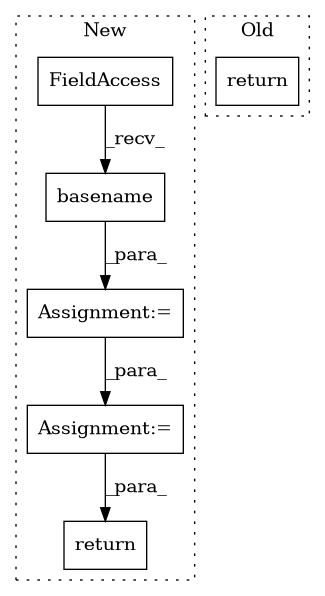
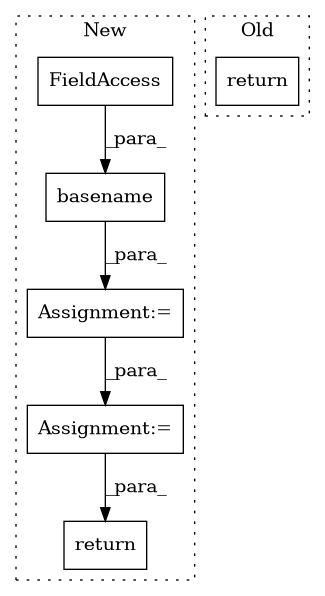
(135, 139) -> (135, 139)
